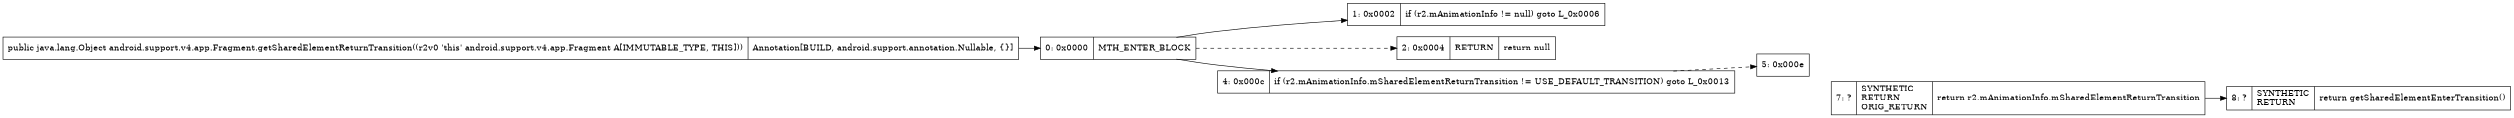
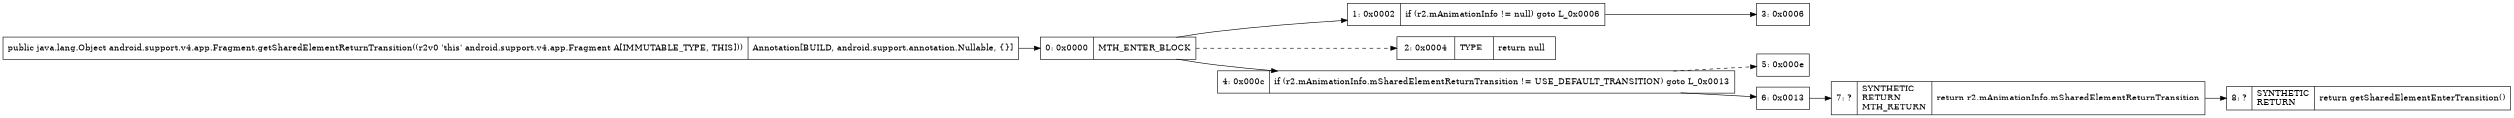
none -> (1783, 14)
(1474, 48) -> (1471, 48)
none -> (1783, 98)
(1895, 107) -> (1894, 107)
